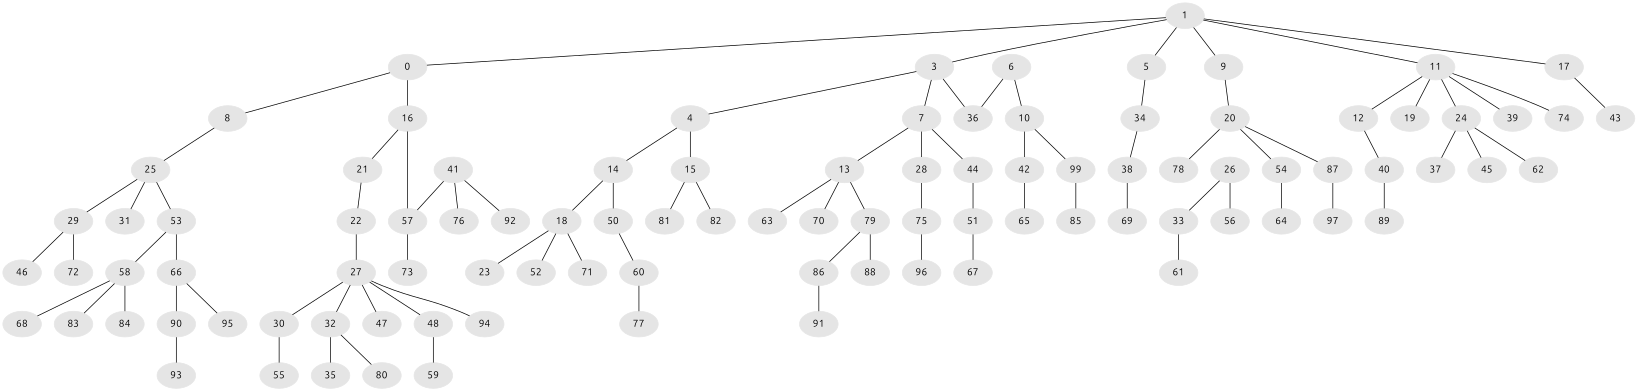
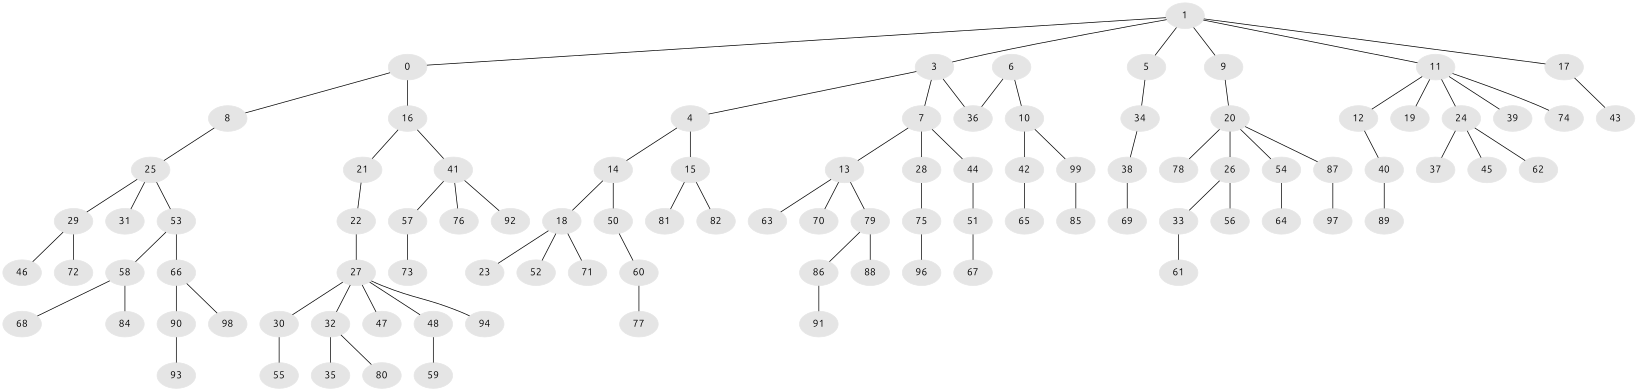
none -> (1230, 144)
(408, 170) -> (430, 144)
(74, 324) -> none
(228, 324) -> (228, 324)
